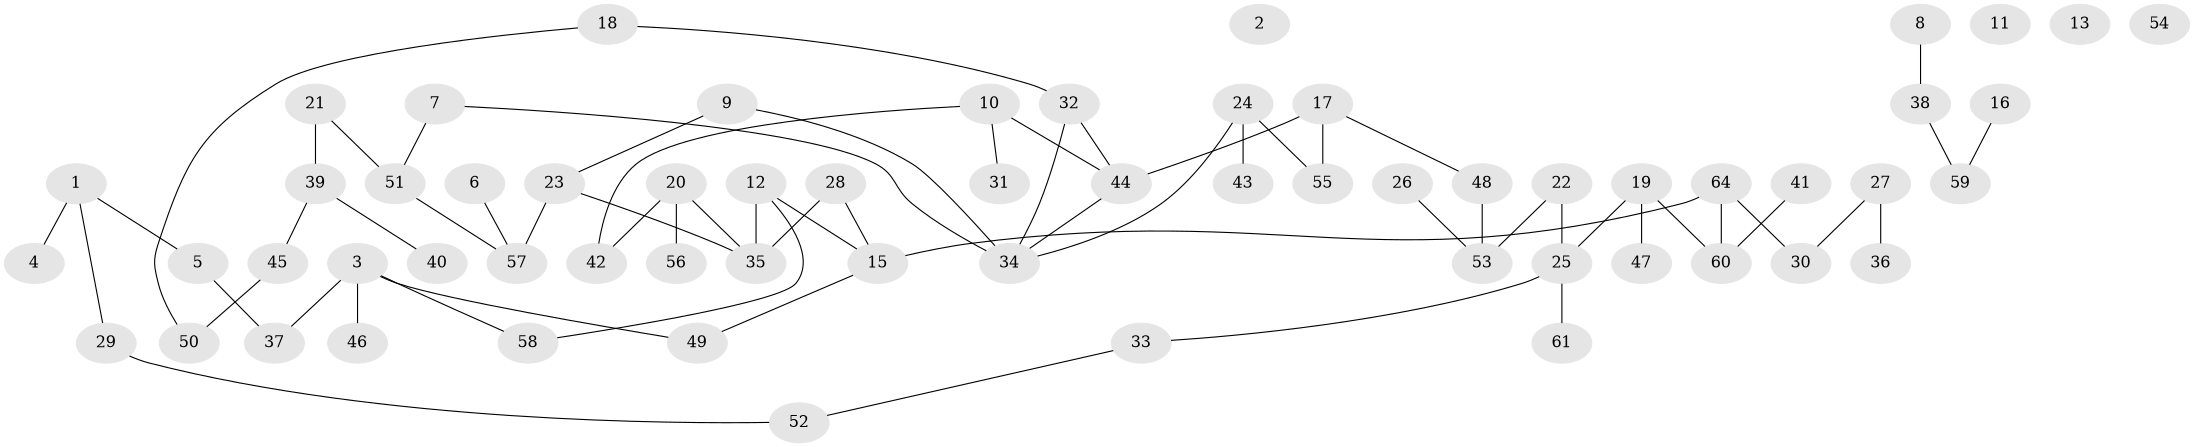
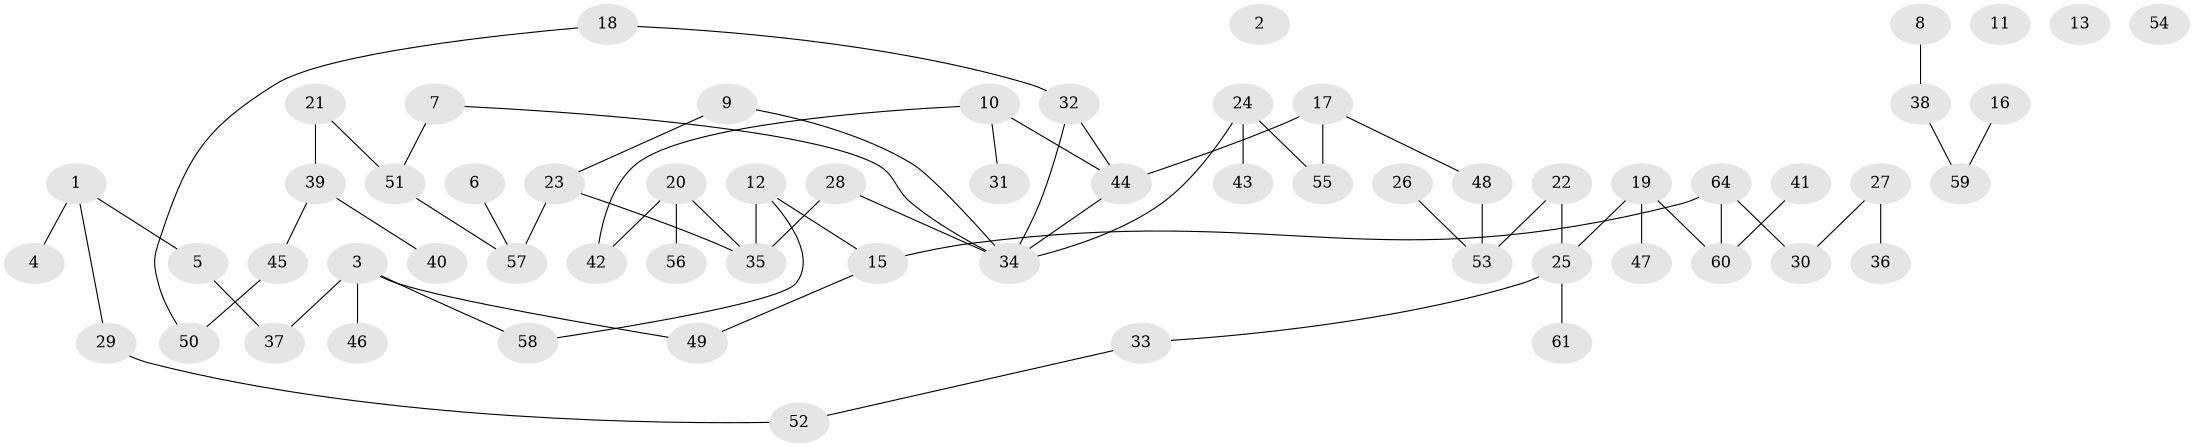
(857, 224) -> (923, 224)
